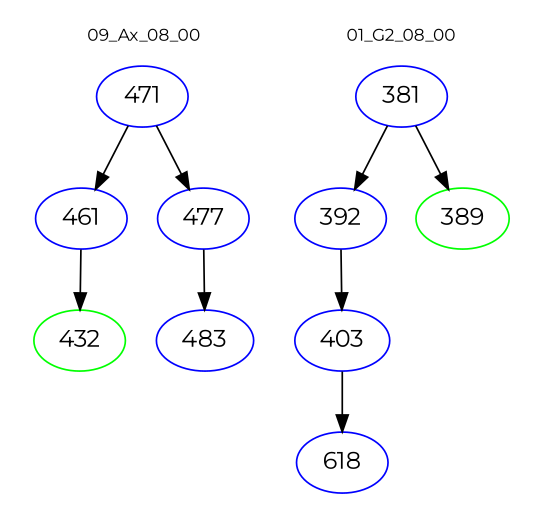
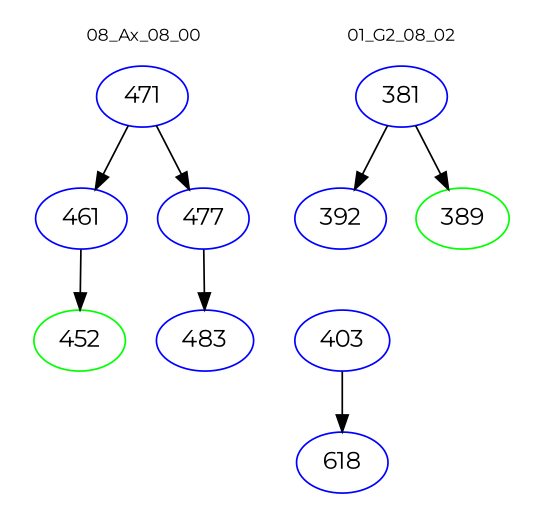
(144, 36) -> (144, 36)
(402, 36) -> (402, 36)
(341, 271) -> none
(80, 341) -> (80, 341)
